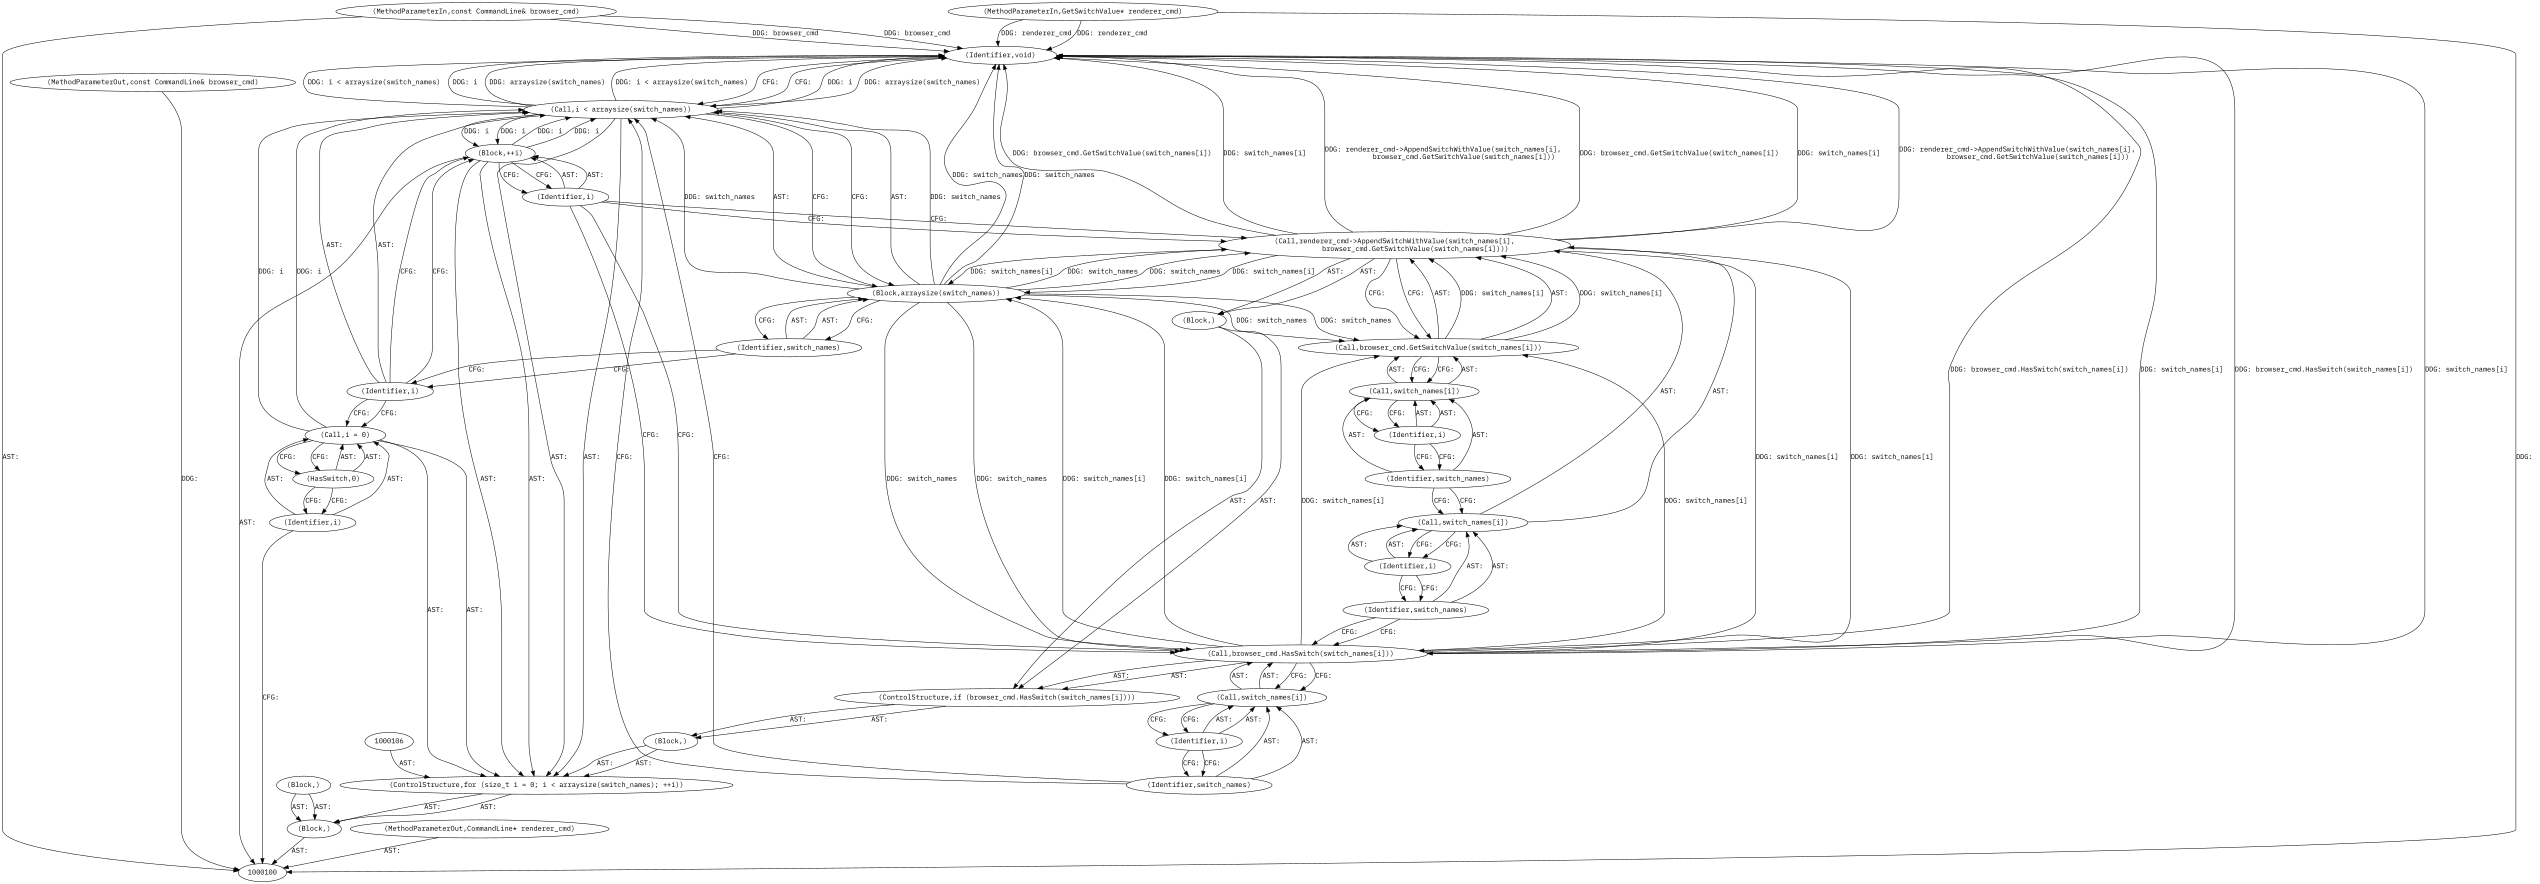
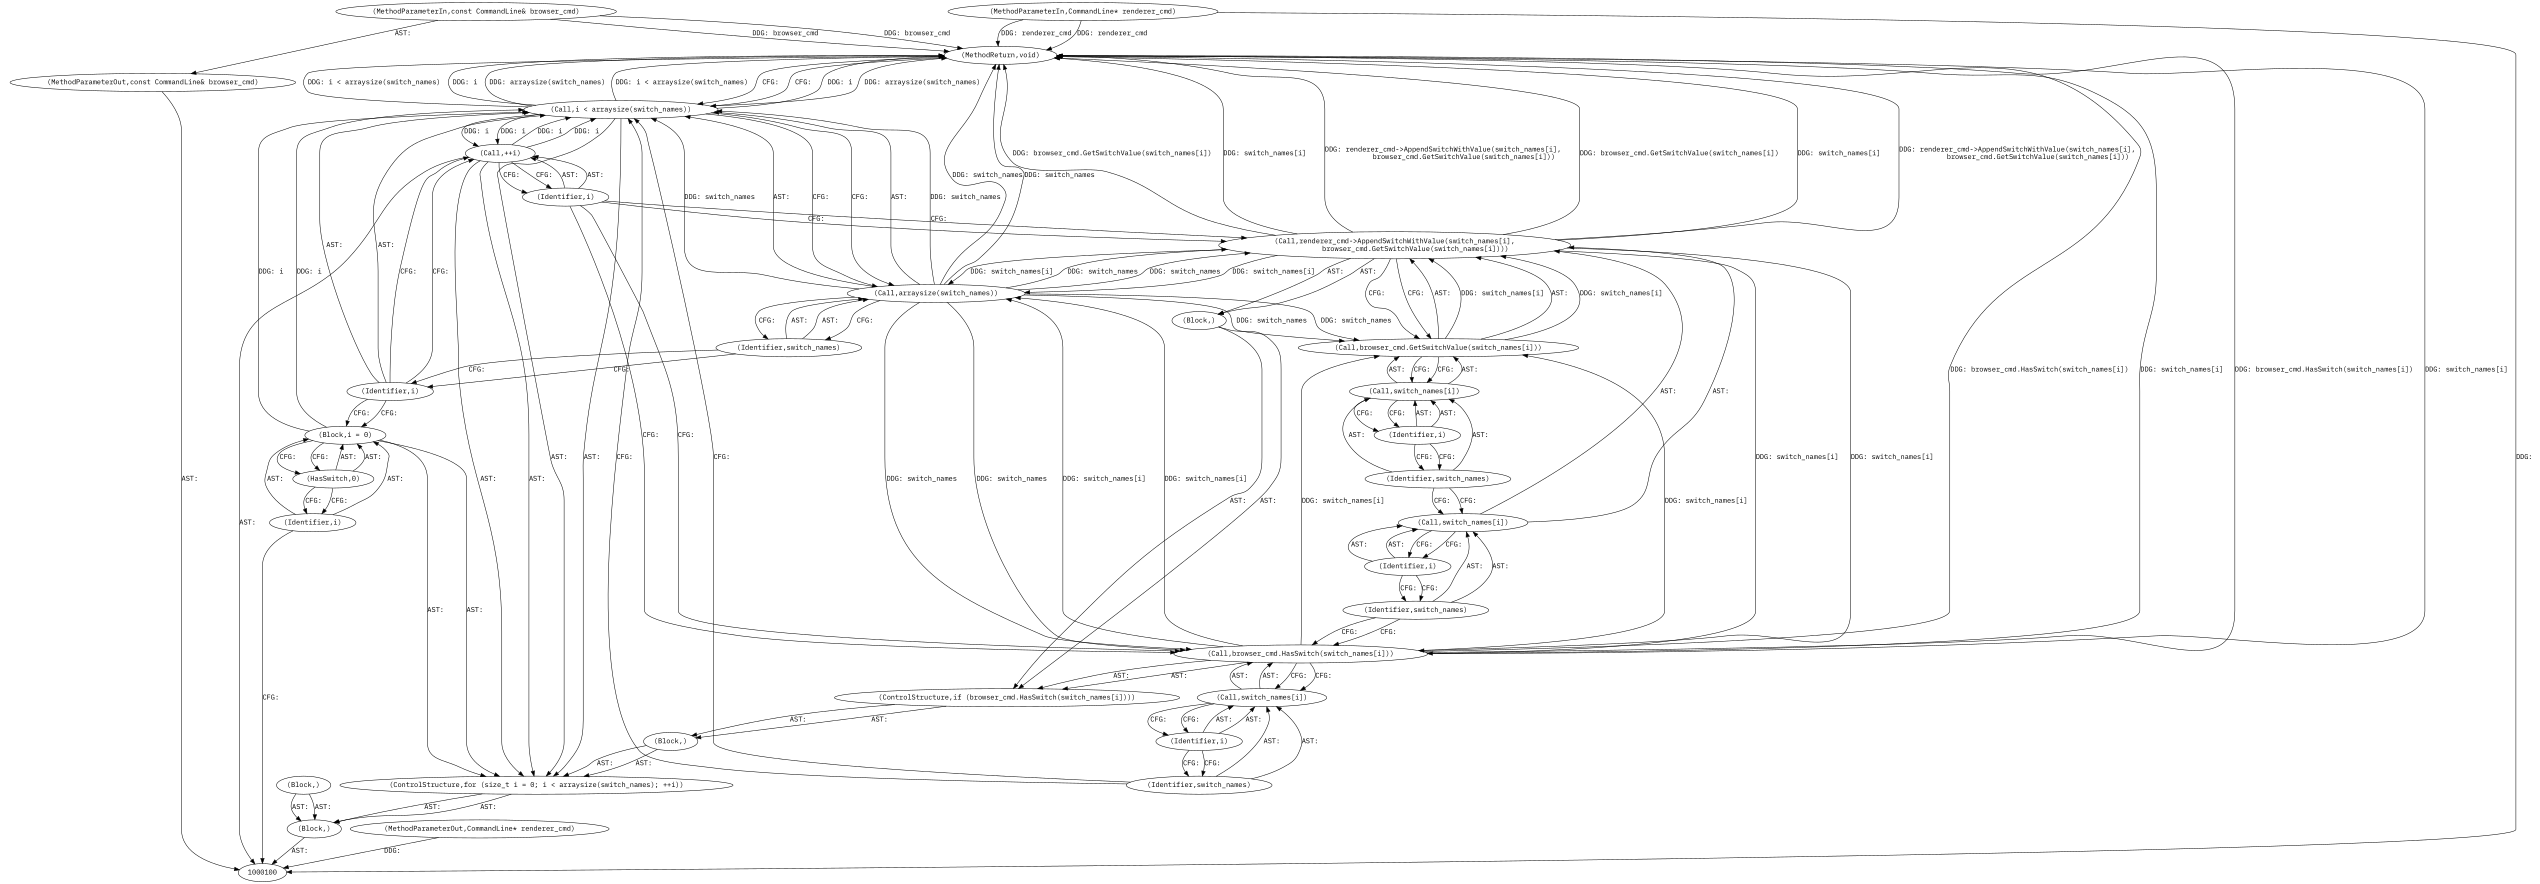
(1083, 12) -> (1083, 12)
(1001, 55) -> (1001, 55)
(500, 153) -> (500, 153)
(936, 293) -> (936, 293)
(3, 379) -> (317, 46)
(345, 435) -> (345, 435)
(192, 479) -> (192, 479)
(389, 741) -> none
(395, 851) -> (395, 851)
